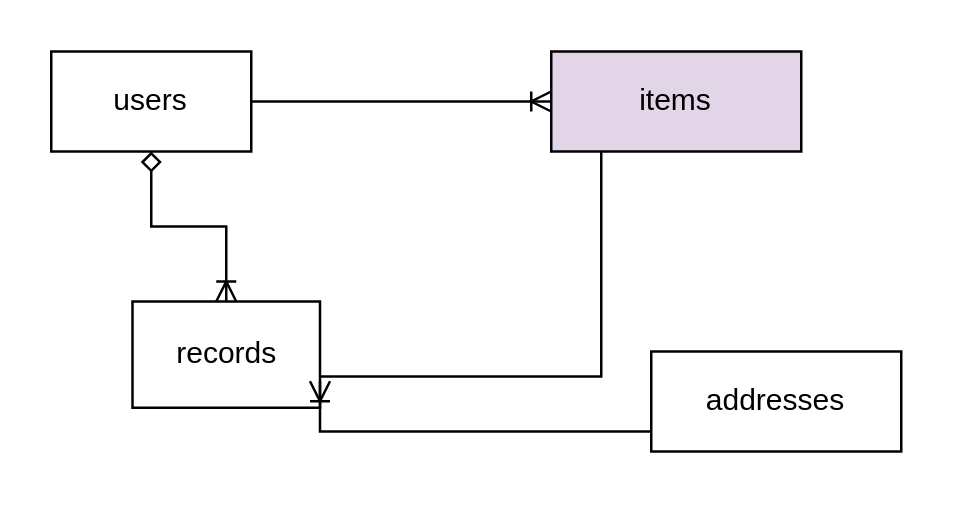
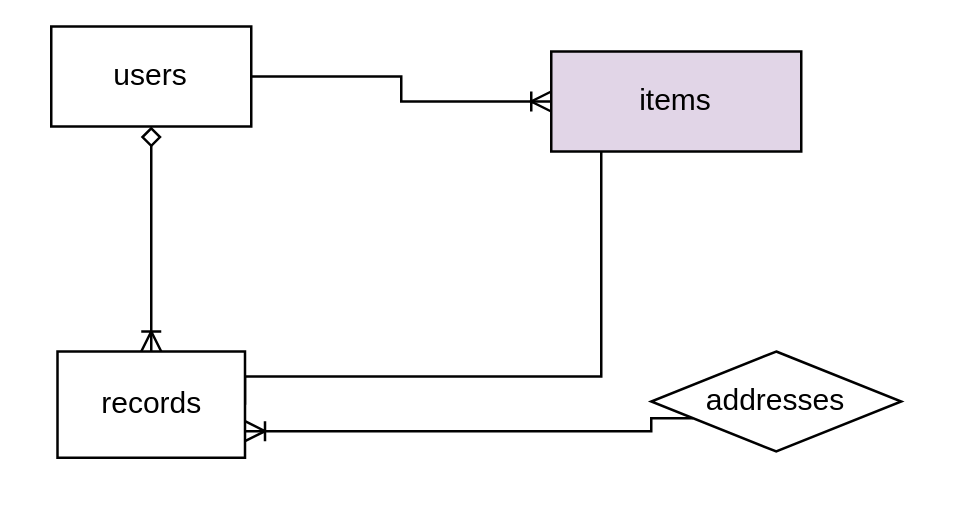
(151, 101) -> (151, 76)
(226, 354) -> (151, 404)
(776, 401) -> (776, 401)
